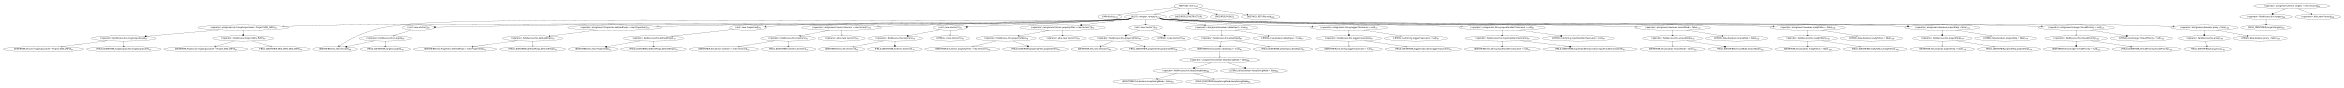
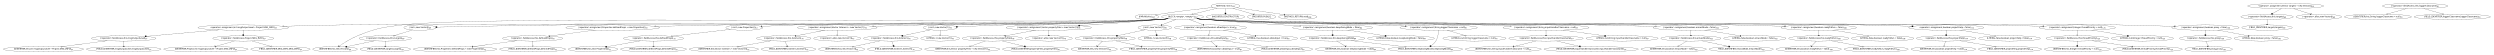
(1349, 32) -> (1437, 39)
(1220, 54) -> (1256, 23)
